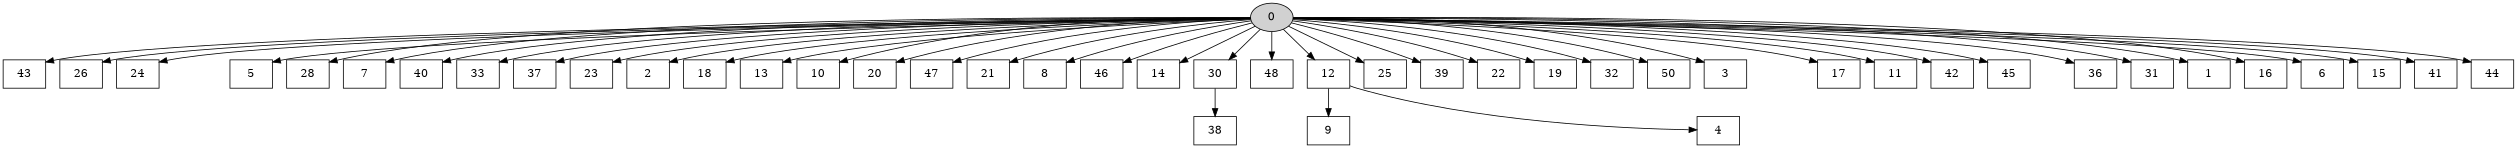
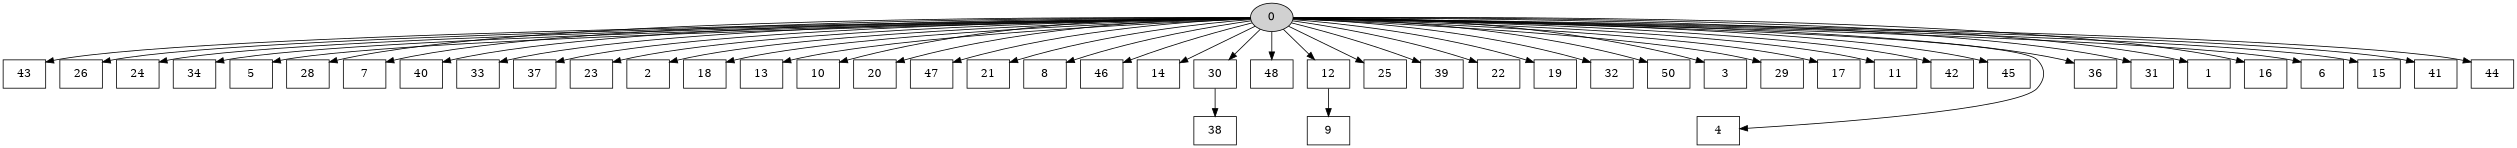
none -> (195, 74)
none -> (1782, 74)
(1518, 118) -> (2040, 63)
